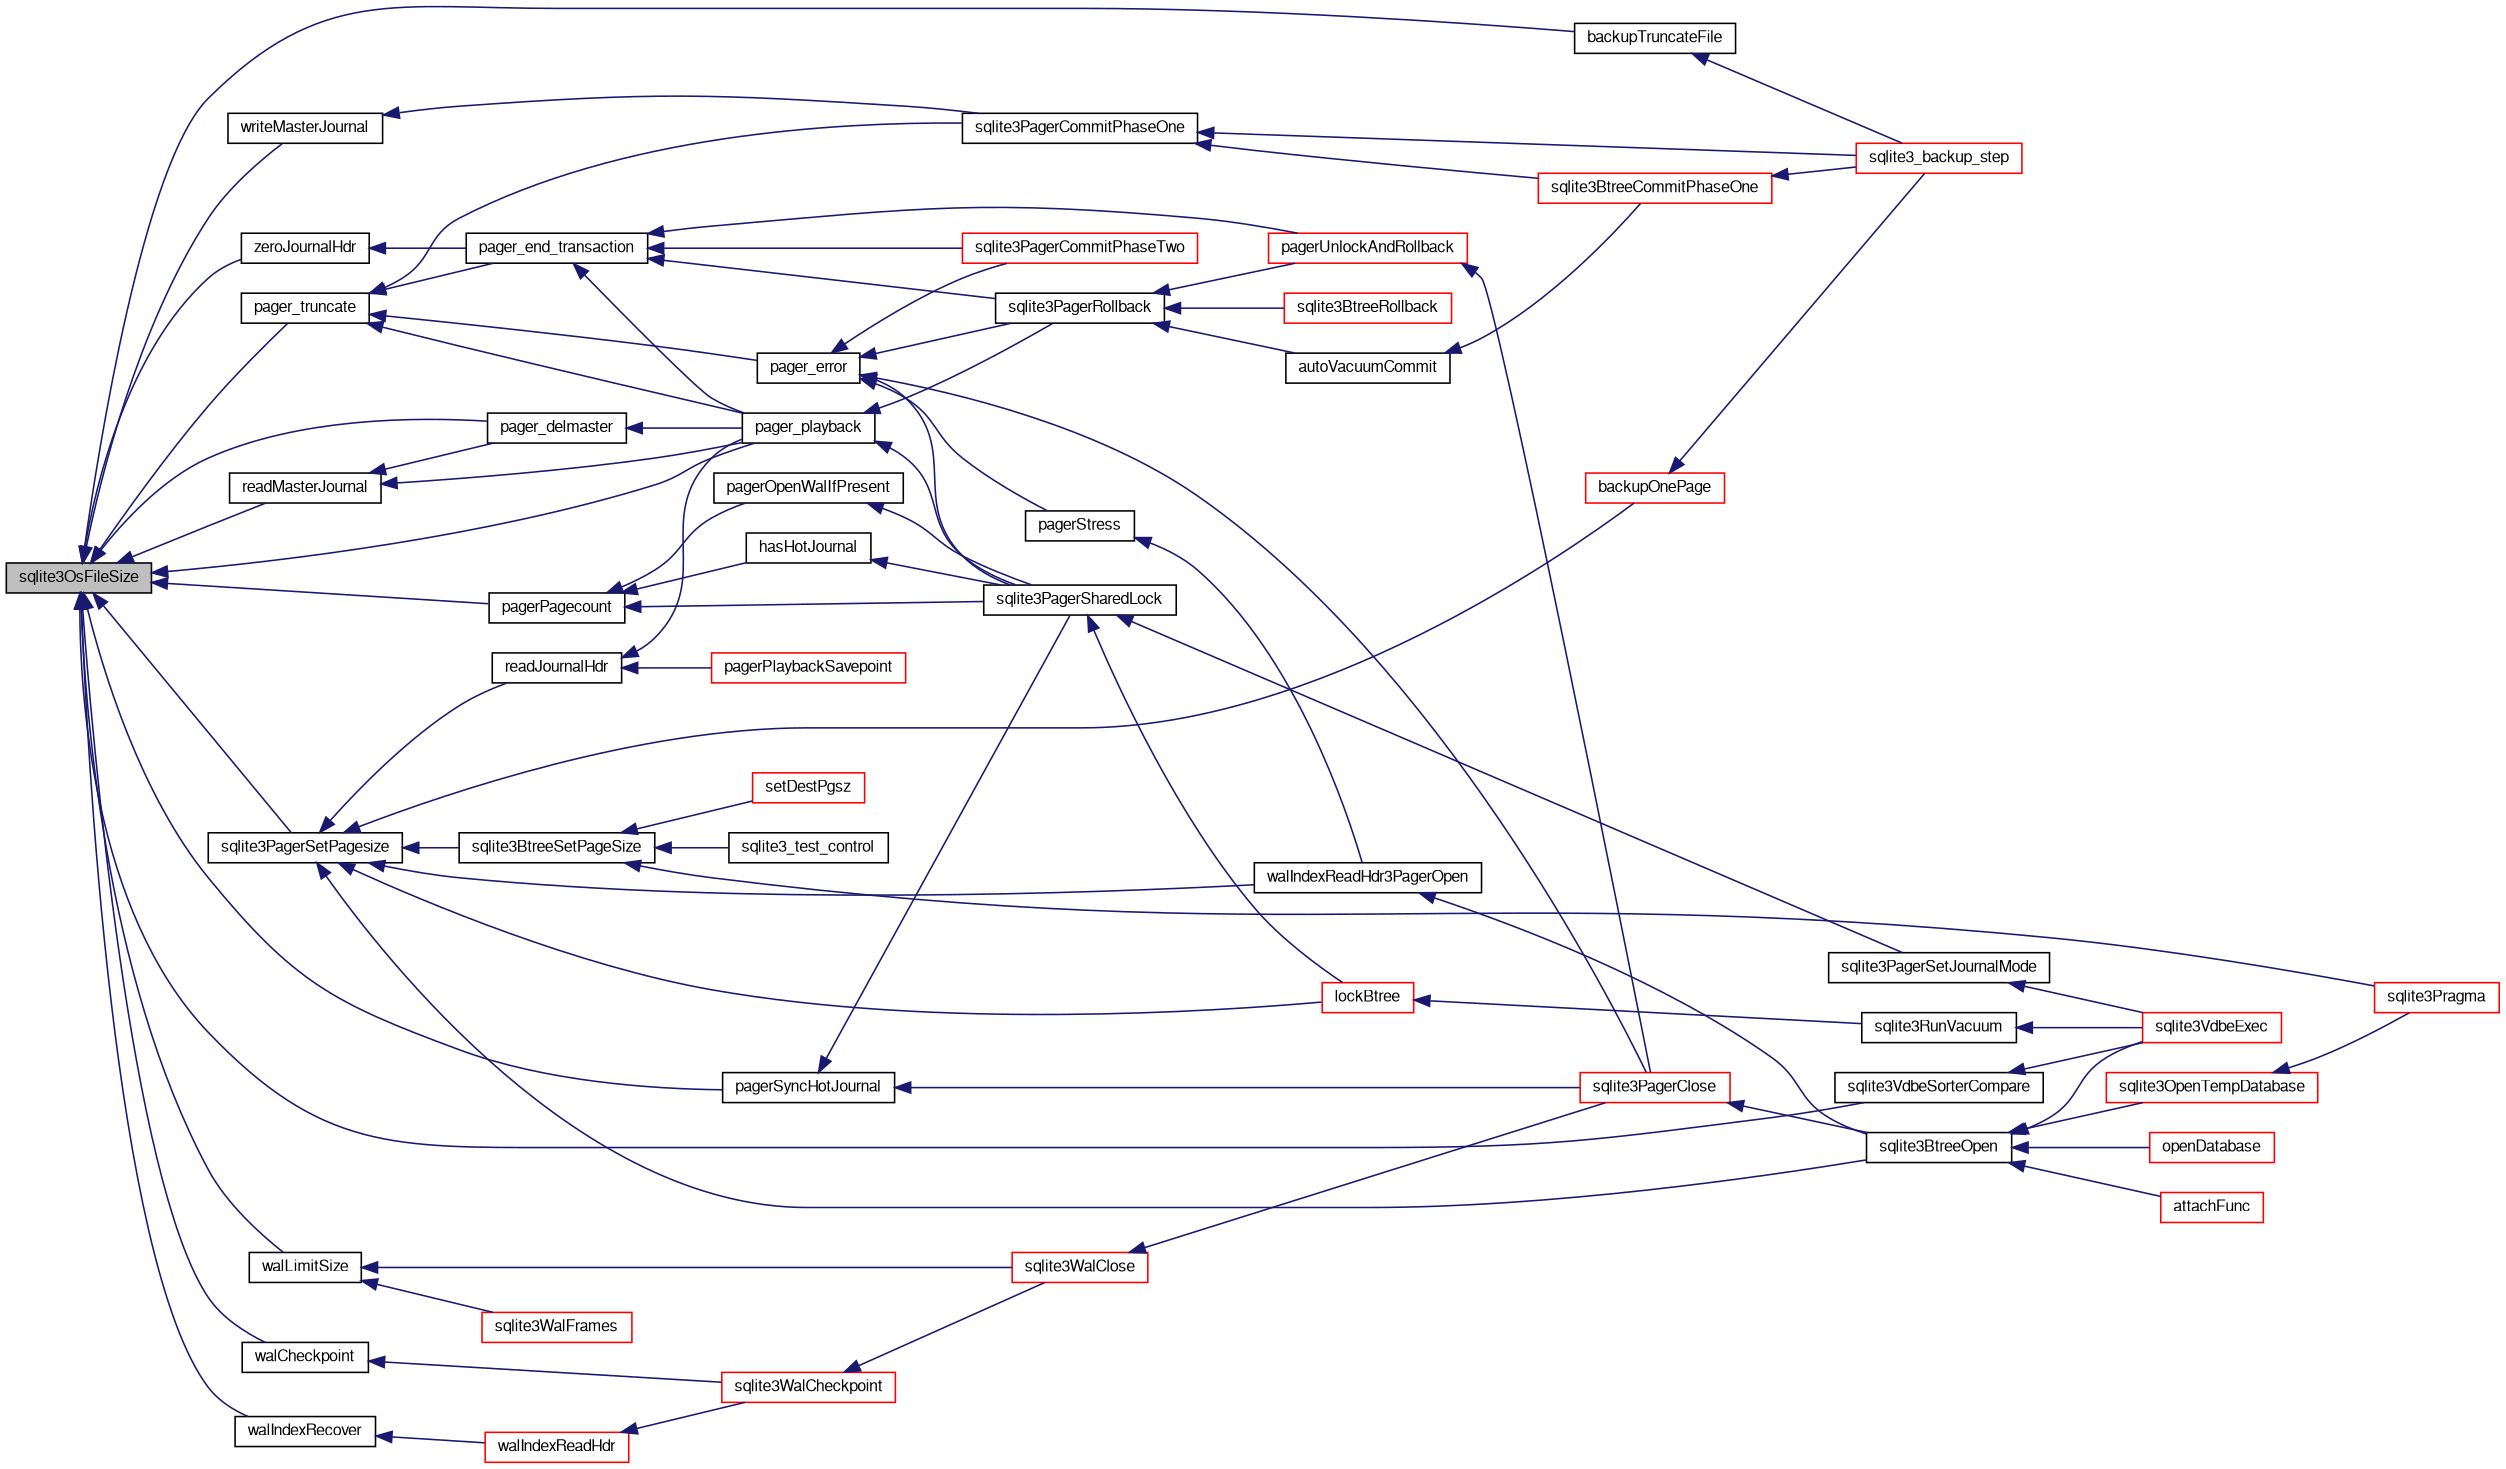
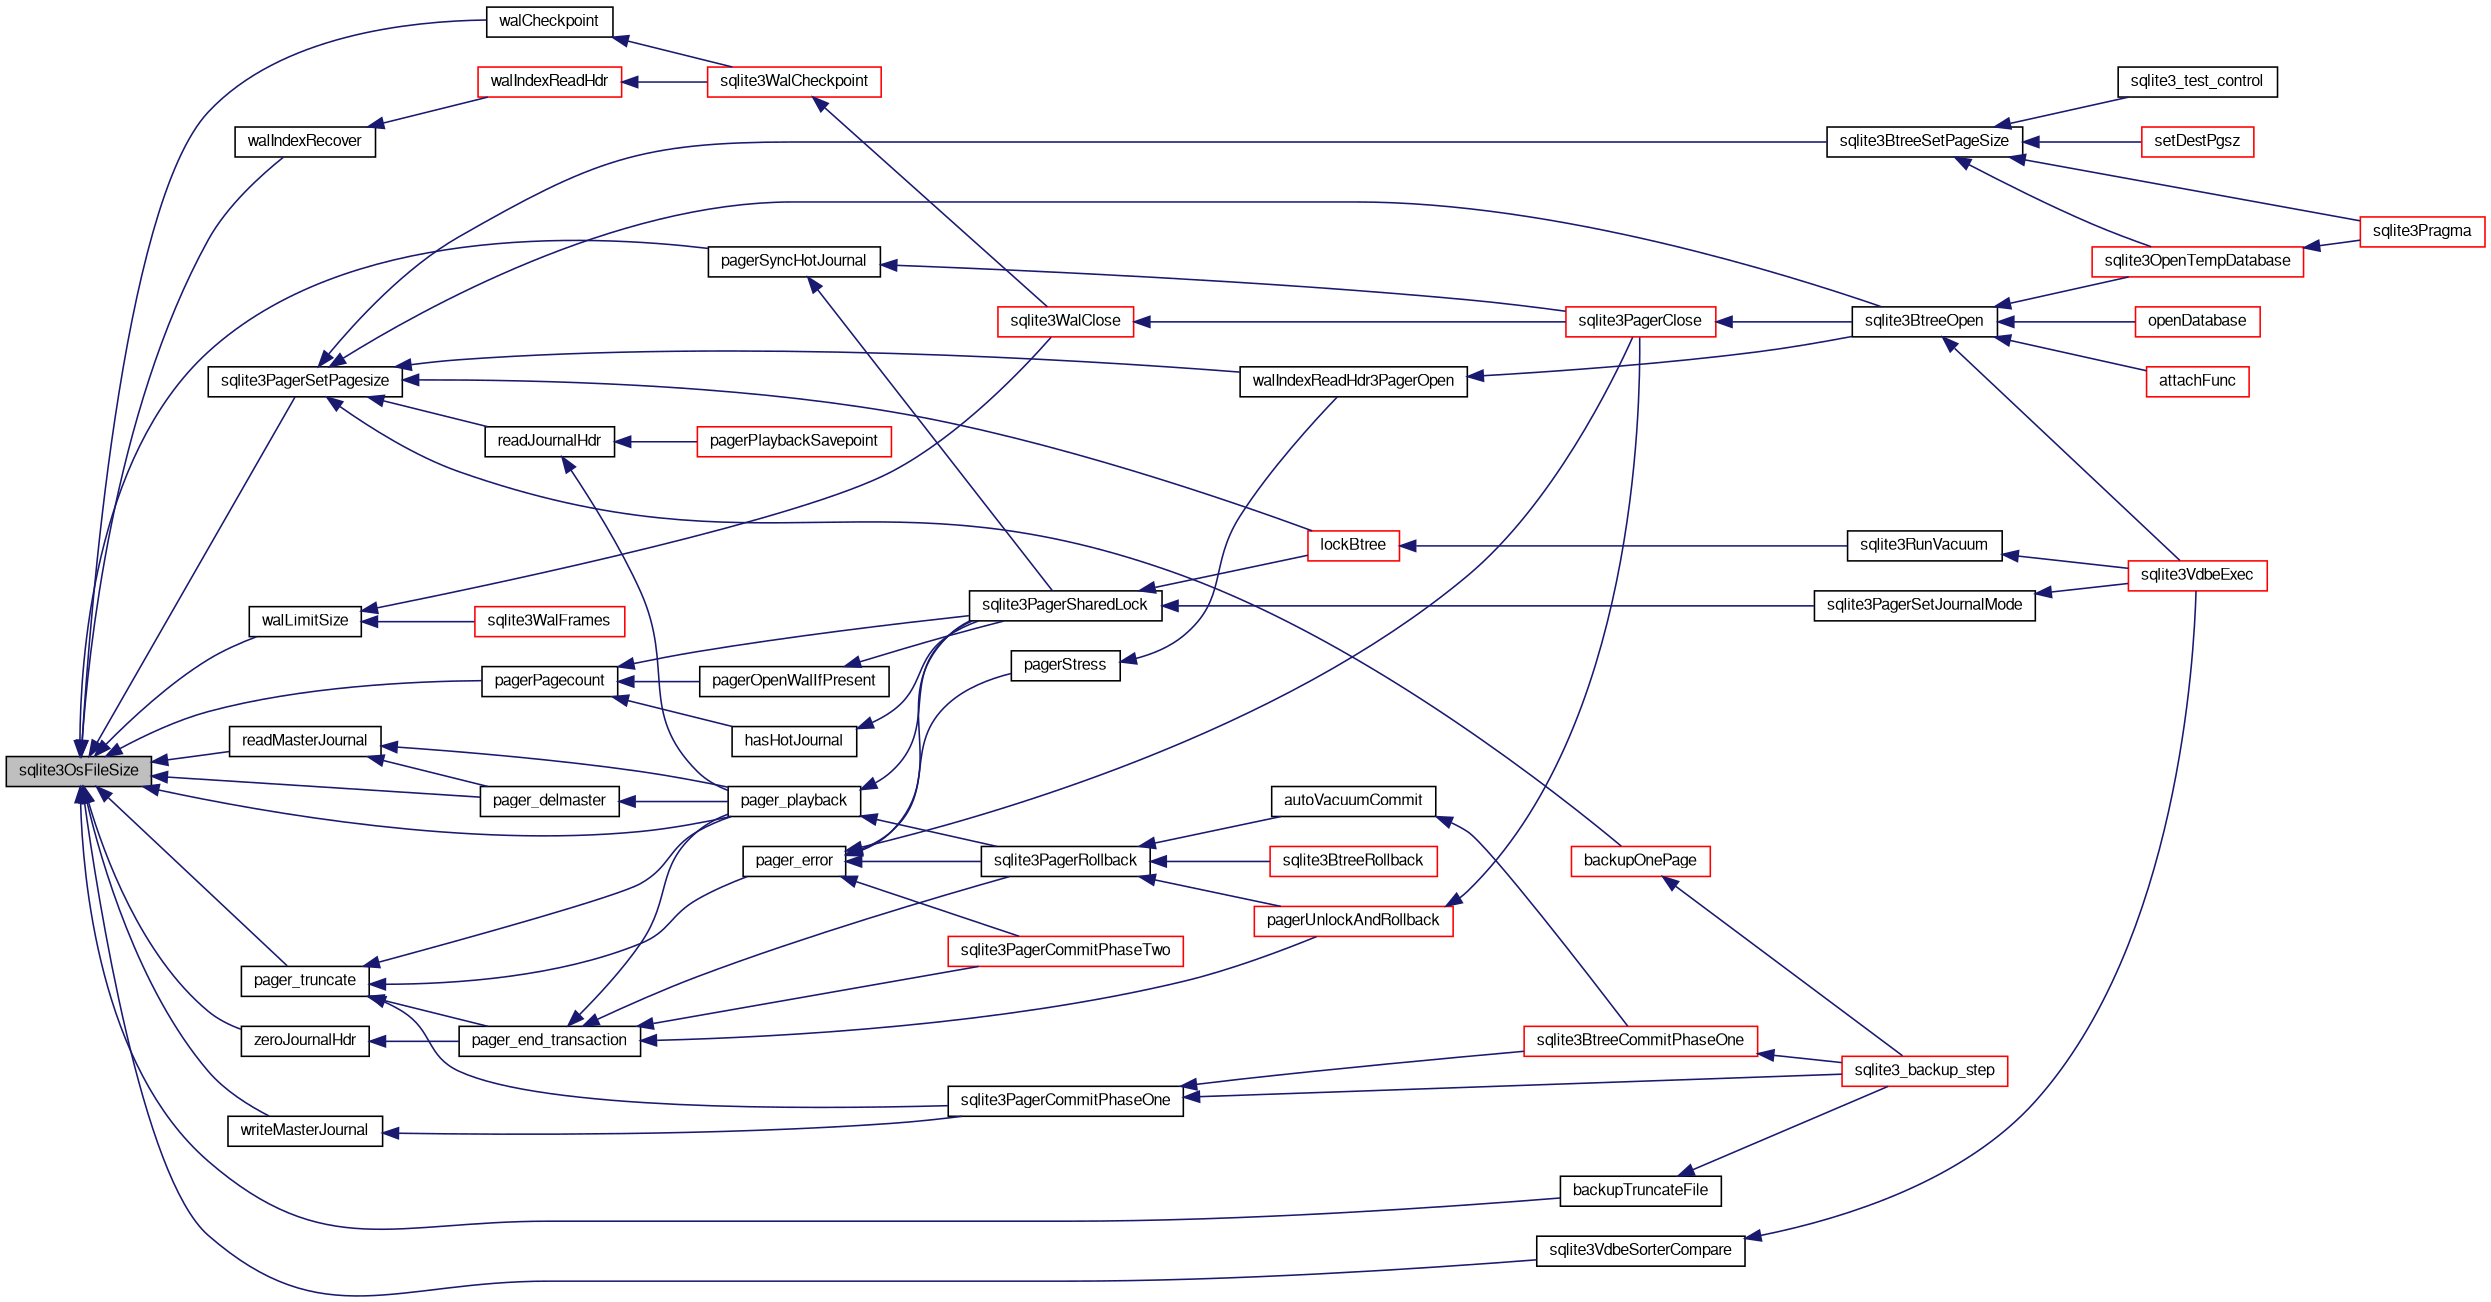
none -> (2059, 209)
